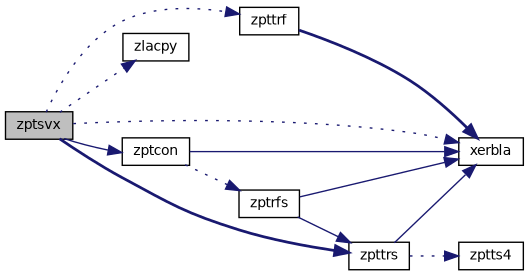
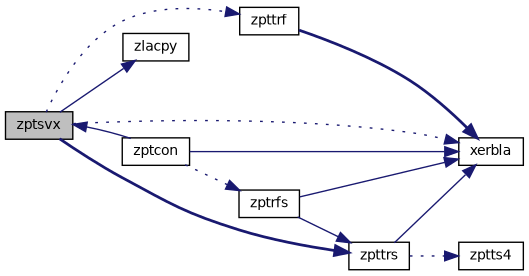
(92, 90) -> (92, 90)
(86, 145) -> (109, 132)
